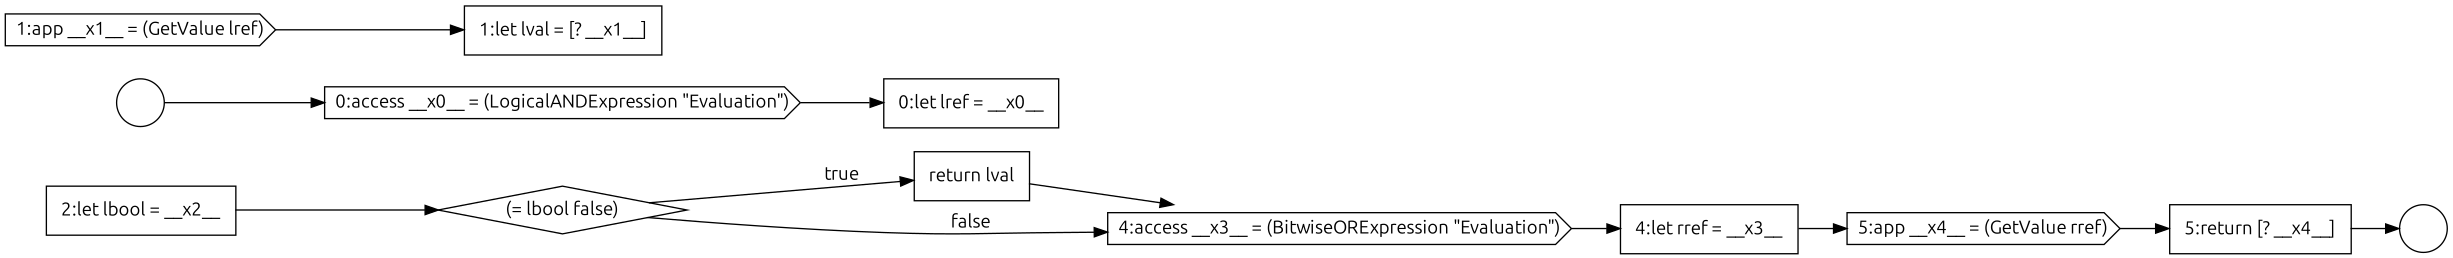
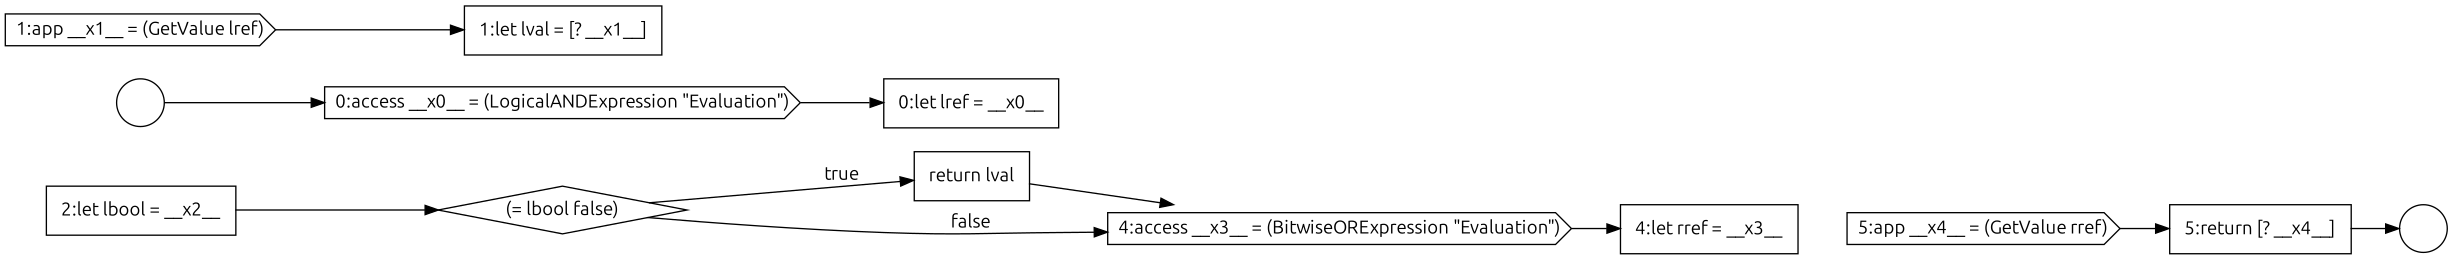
(1816, 229) -> none
